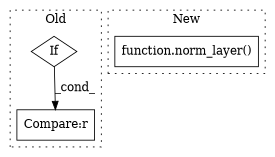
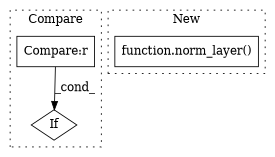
(56, 20) -> (56, 20)
(55, 84) -> (55, 84)
